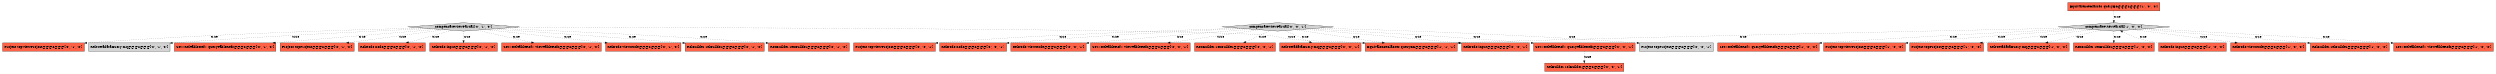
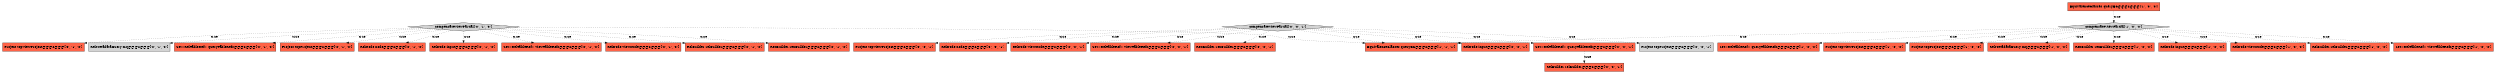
(2140, 39) -> (2151, 36)
(1320, 47) -> none
